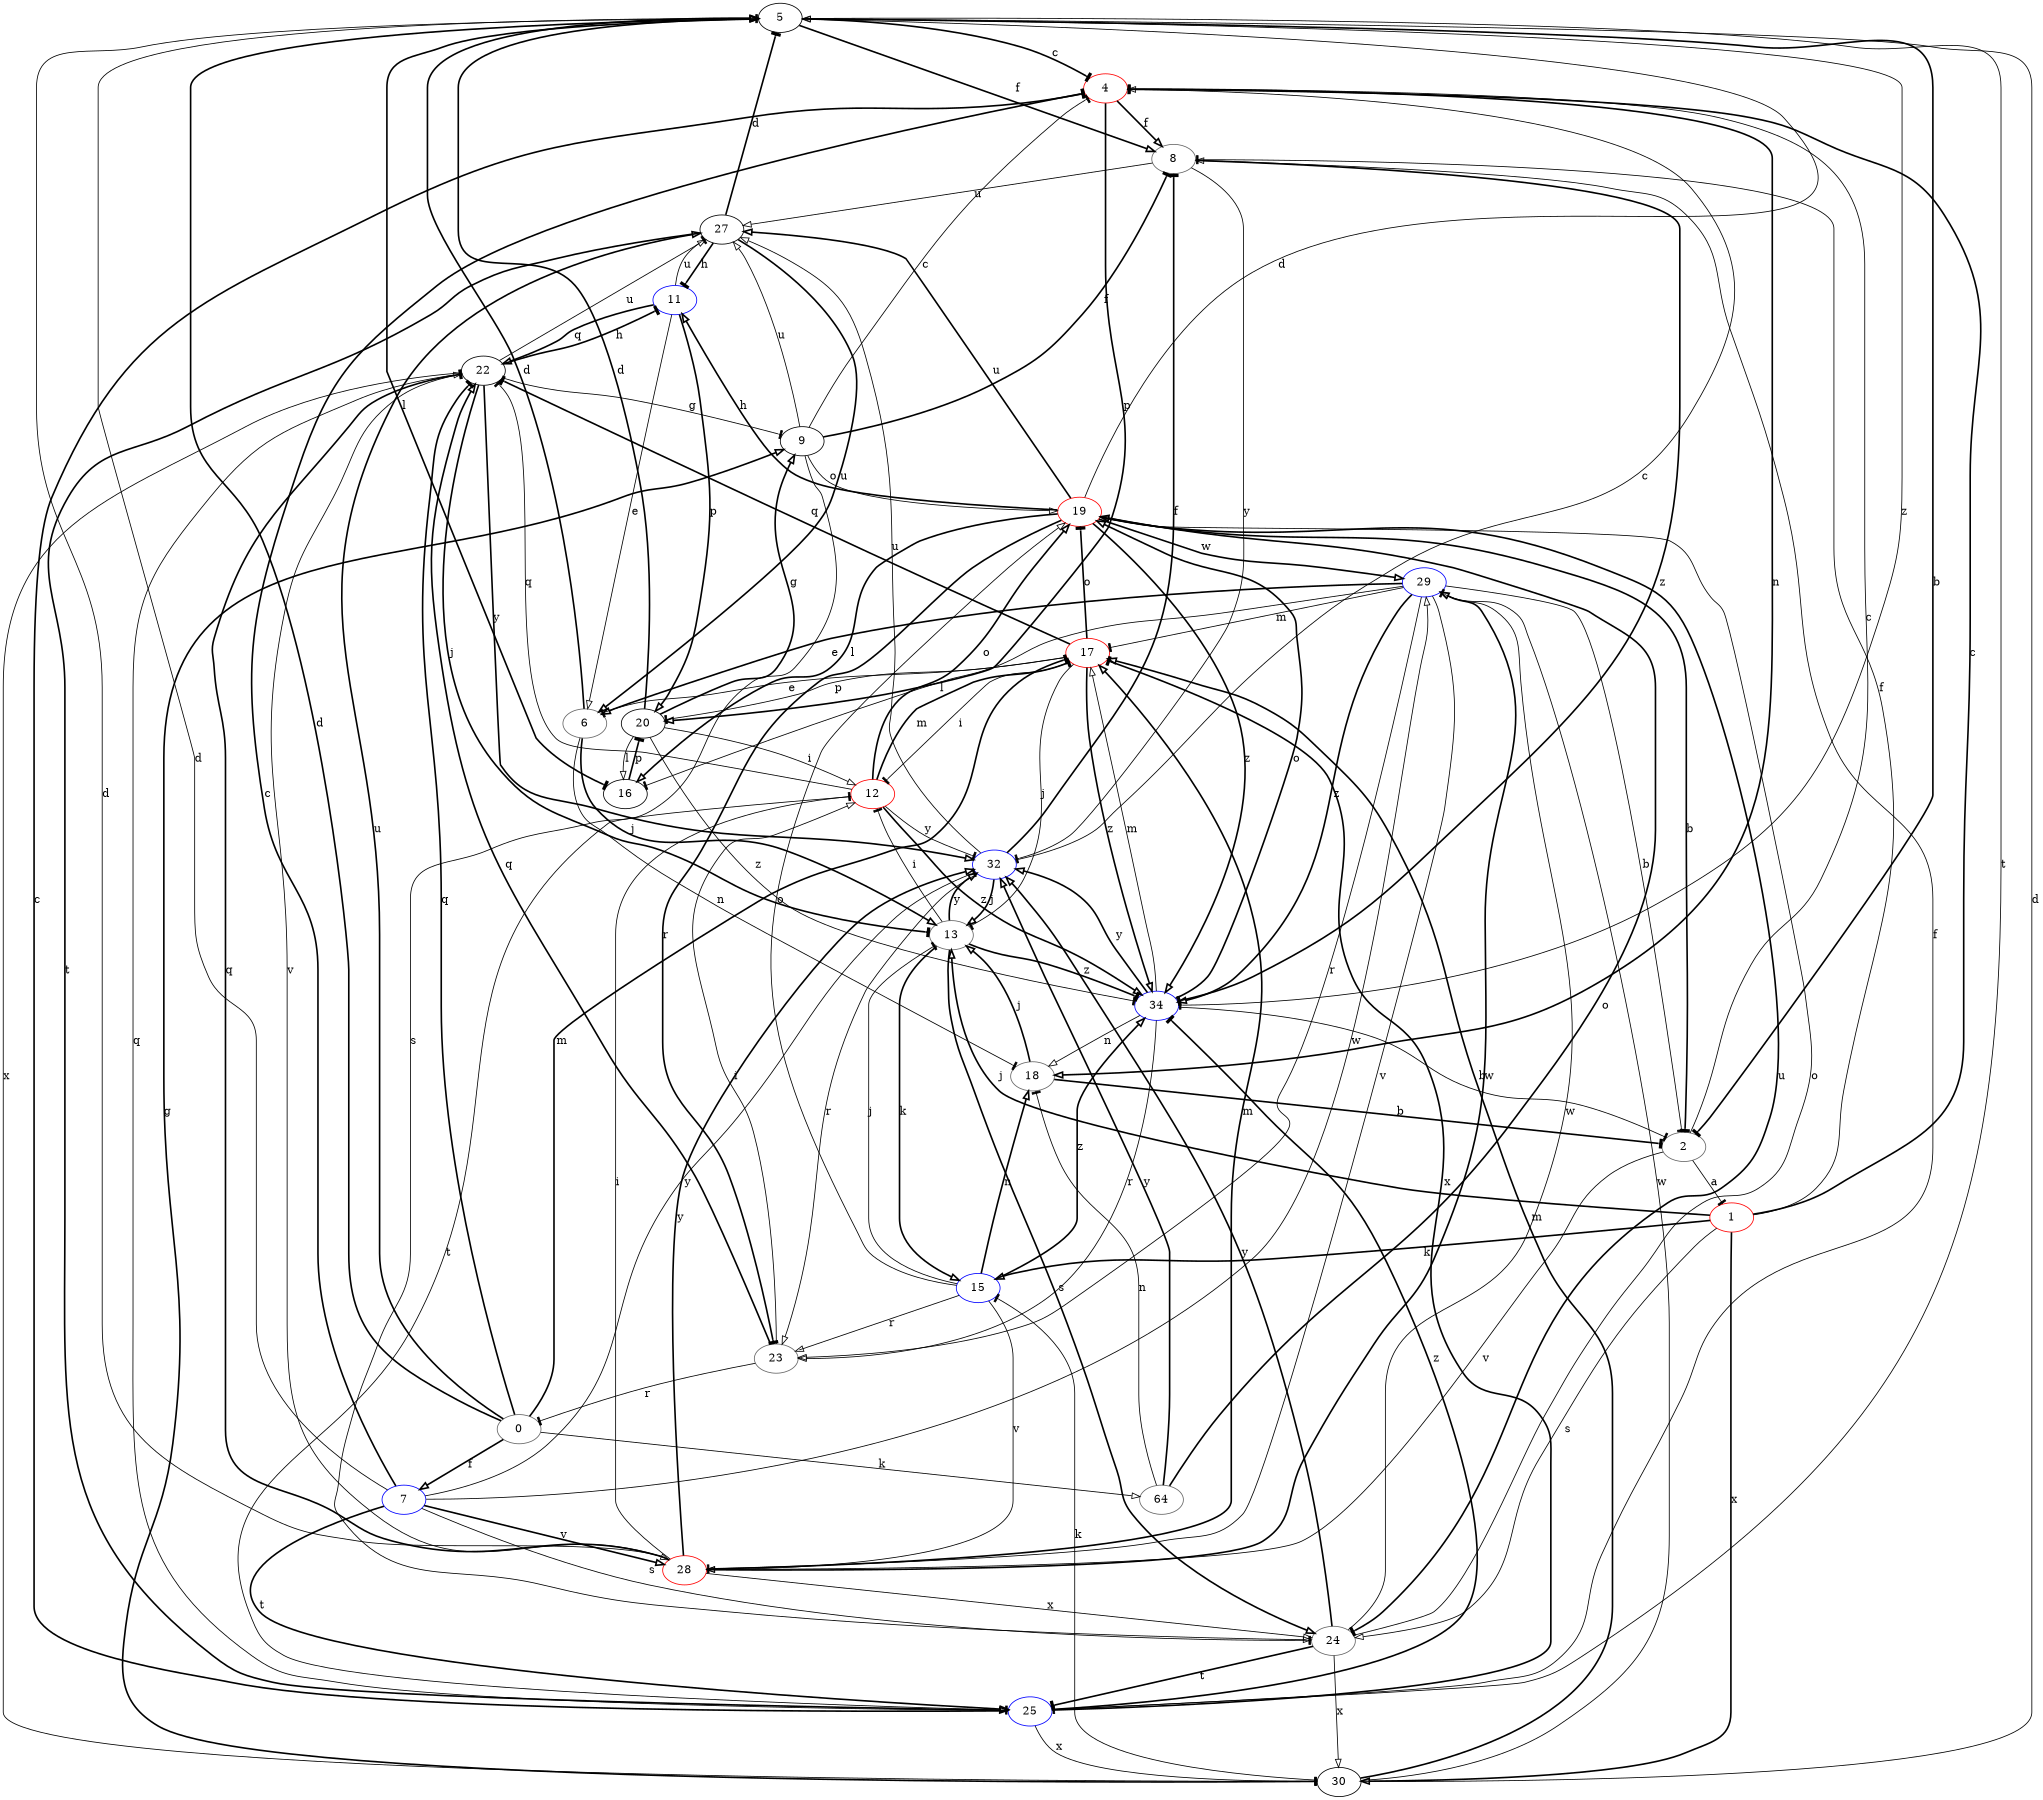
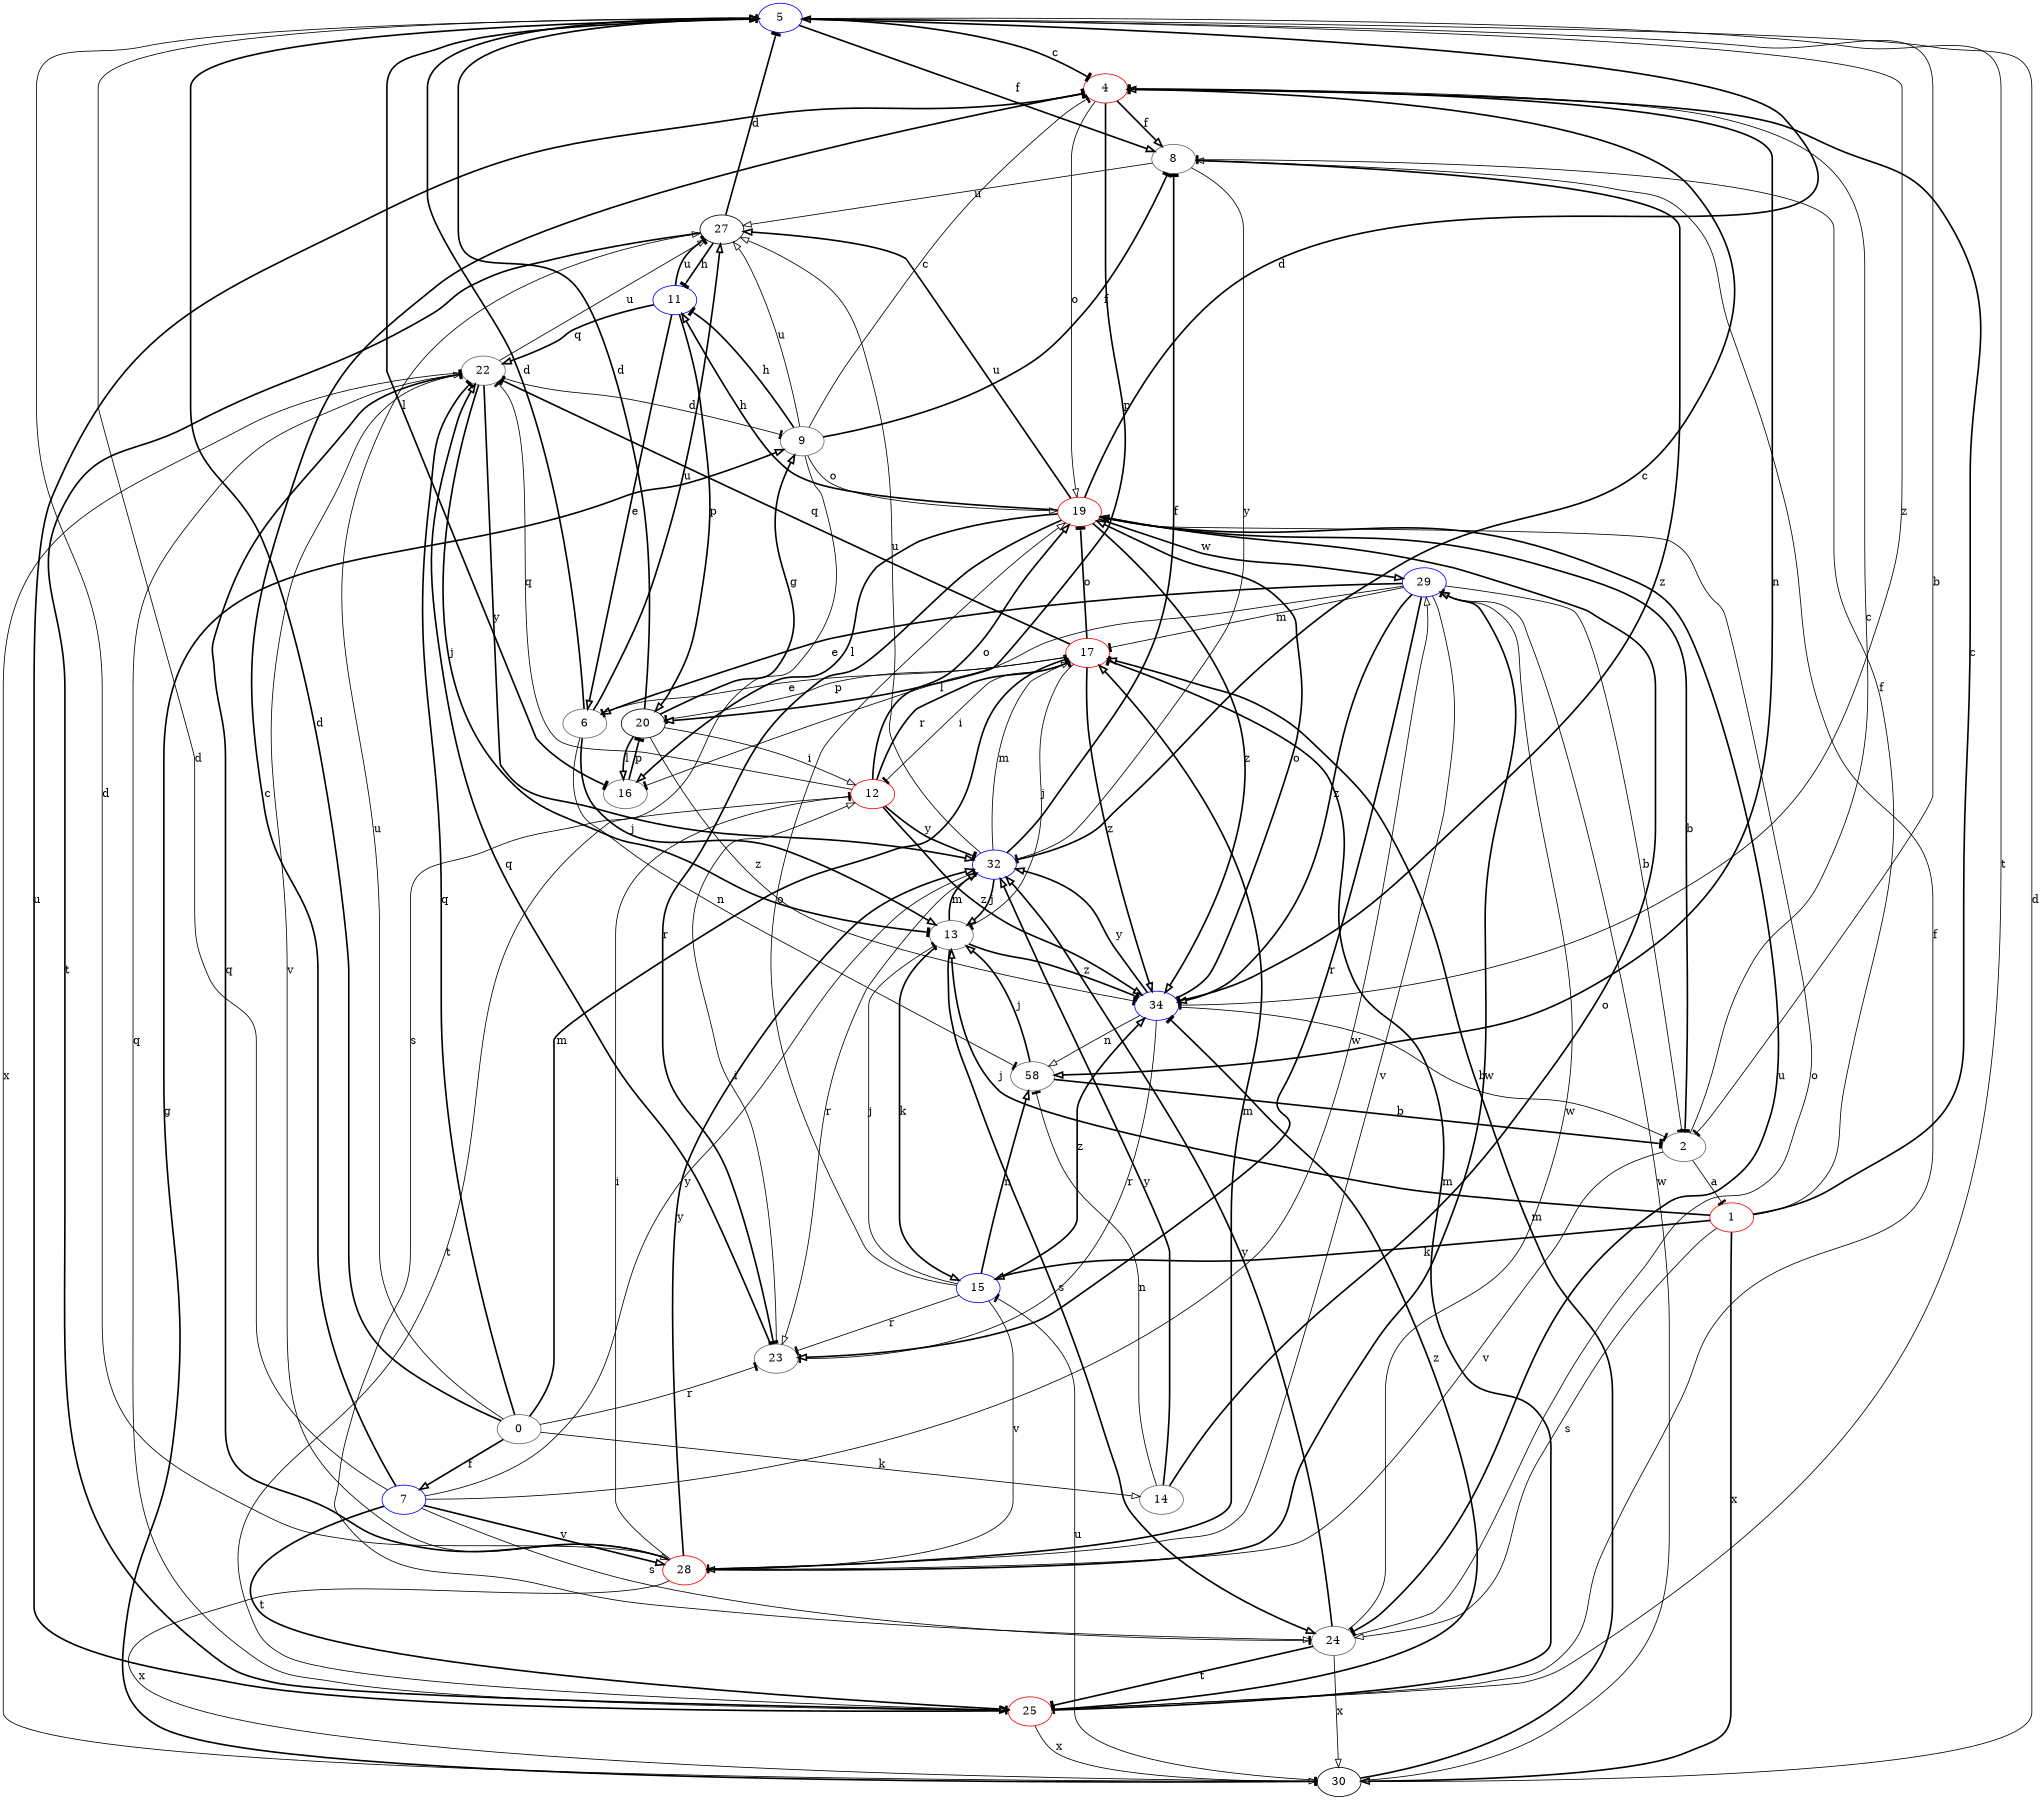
(780, 18) -> (780, 18)
(1929, 67) -> (1929, 67)
(1765, 109) -> (1765, 109)
(683, 260) -> (683, 260)
none -> (1071, 292)
(581, 343) -> (748, 366)
(483, 371) -> (483, 371)
(693, 406) -> (693, 406)
(1687, 417) -> (1687, 417)
(802, 441) -> (802, 441)
(832, 497) -> (677, 500)
(630, 508) -> (630, 508)
(922, 724) -> (922, 724)
(362, 754) -> (362, 754)
(624, 757) -> (624, 757)
(625, 794) -> (625, 794)
(1127, 833) -> (1001, 745)
(925, 836) -> (925, 836)
(907, 869) -> none
(37, 900) -> (37, 900)
(958, 900) -> (958, 900)
(1033, 1076) -> (1033, 1076)
(1289, 1126) -> (1289, 1126)
(1448, 1182) -> (1448, 1182)
(1067, 1279) -> (1067, 1279)
(879, 1323) -> (879, 1323)
(647, 1387) -> (648, 1400)
(1162, 1500) -> (1162, 1500)
(1078, 1535) -> (1078, 1535)
(1005, 1605) -> (426, 1745)
(1030, 1711) -> (1030, 1711)
